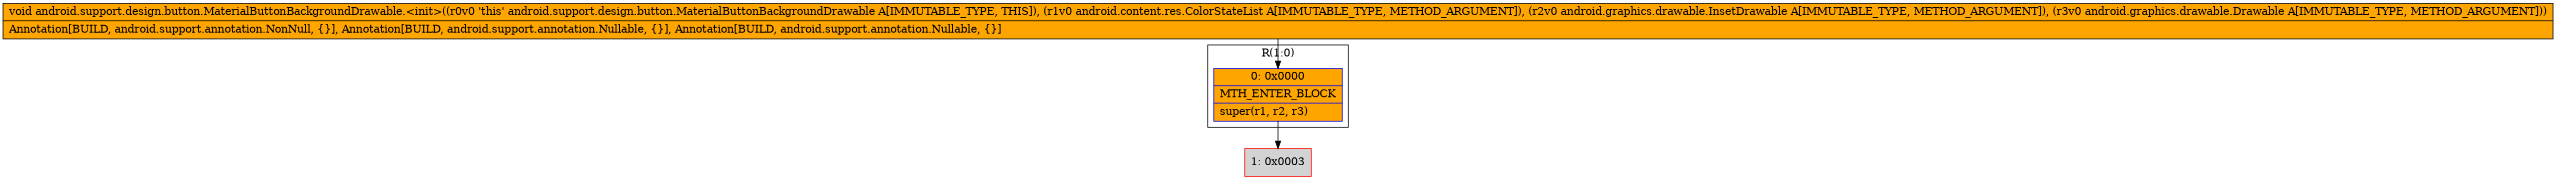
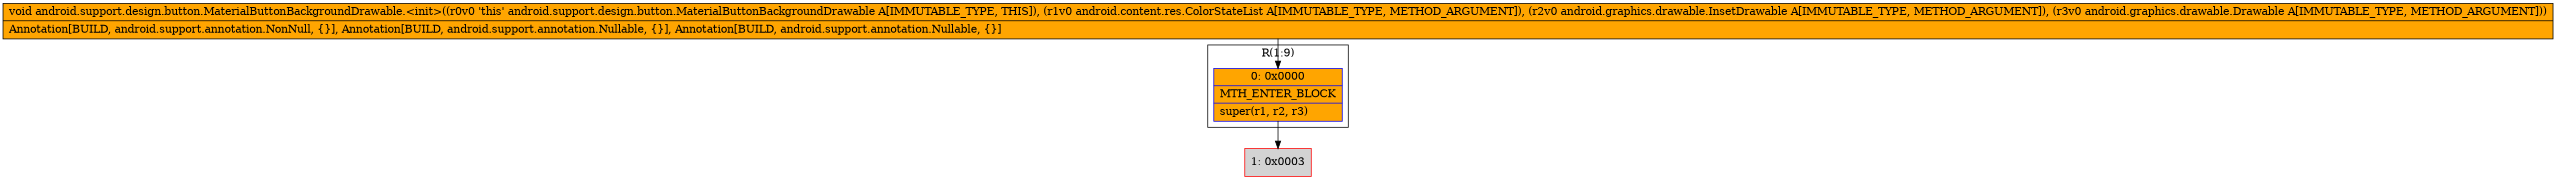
(1278, 54) -> (1278, 54)
